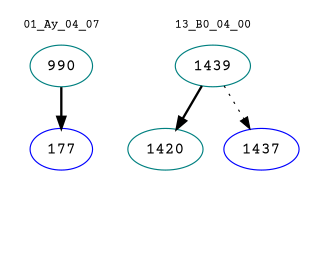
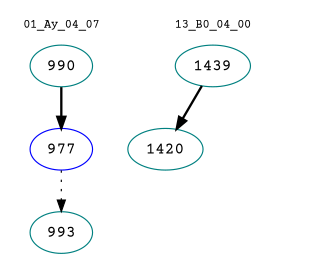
(61, 149) -> (61, 149)
(261, 149) -> none
none -> (61, 233)
